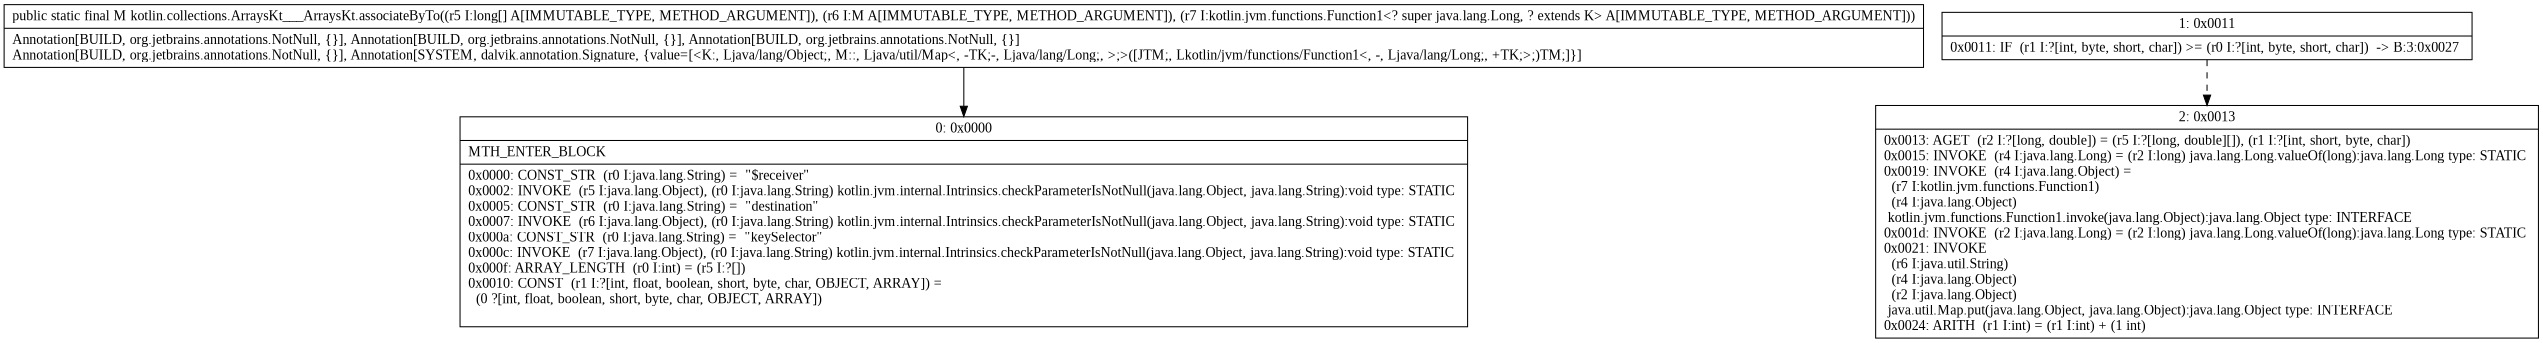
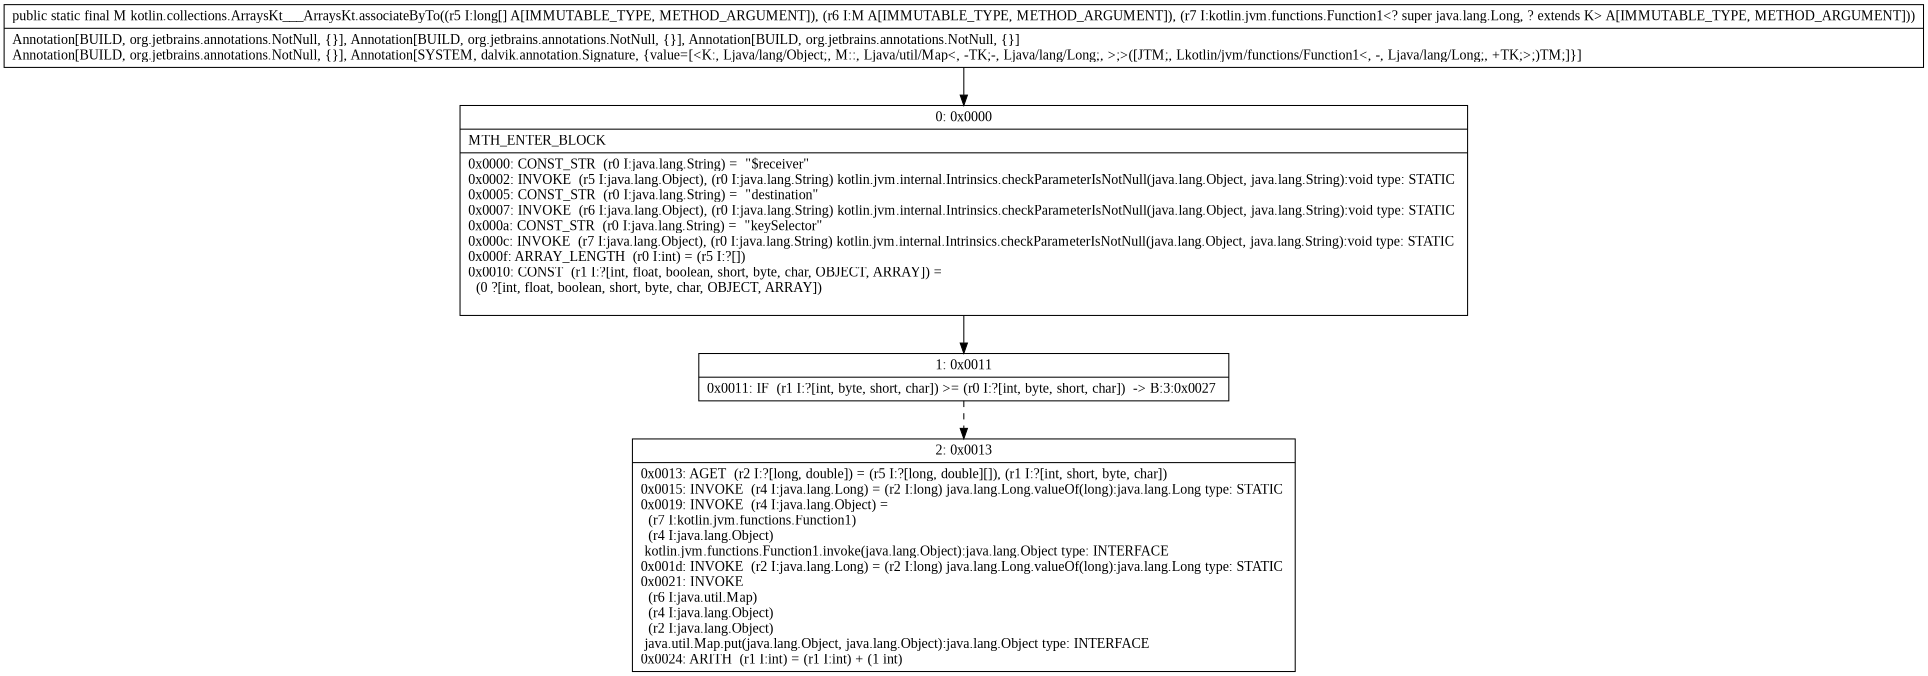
(1946, 264) -> (699, 597)
none -> (964, 329)
